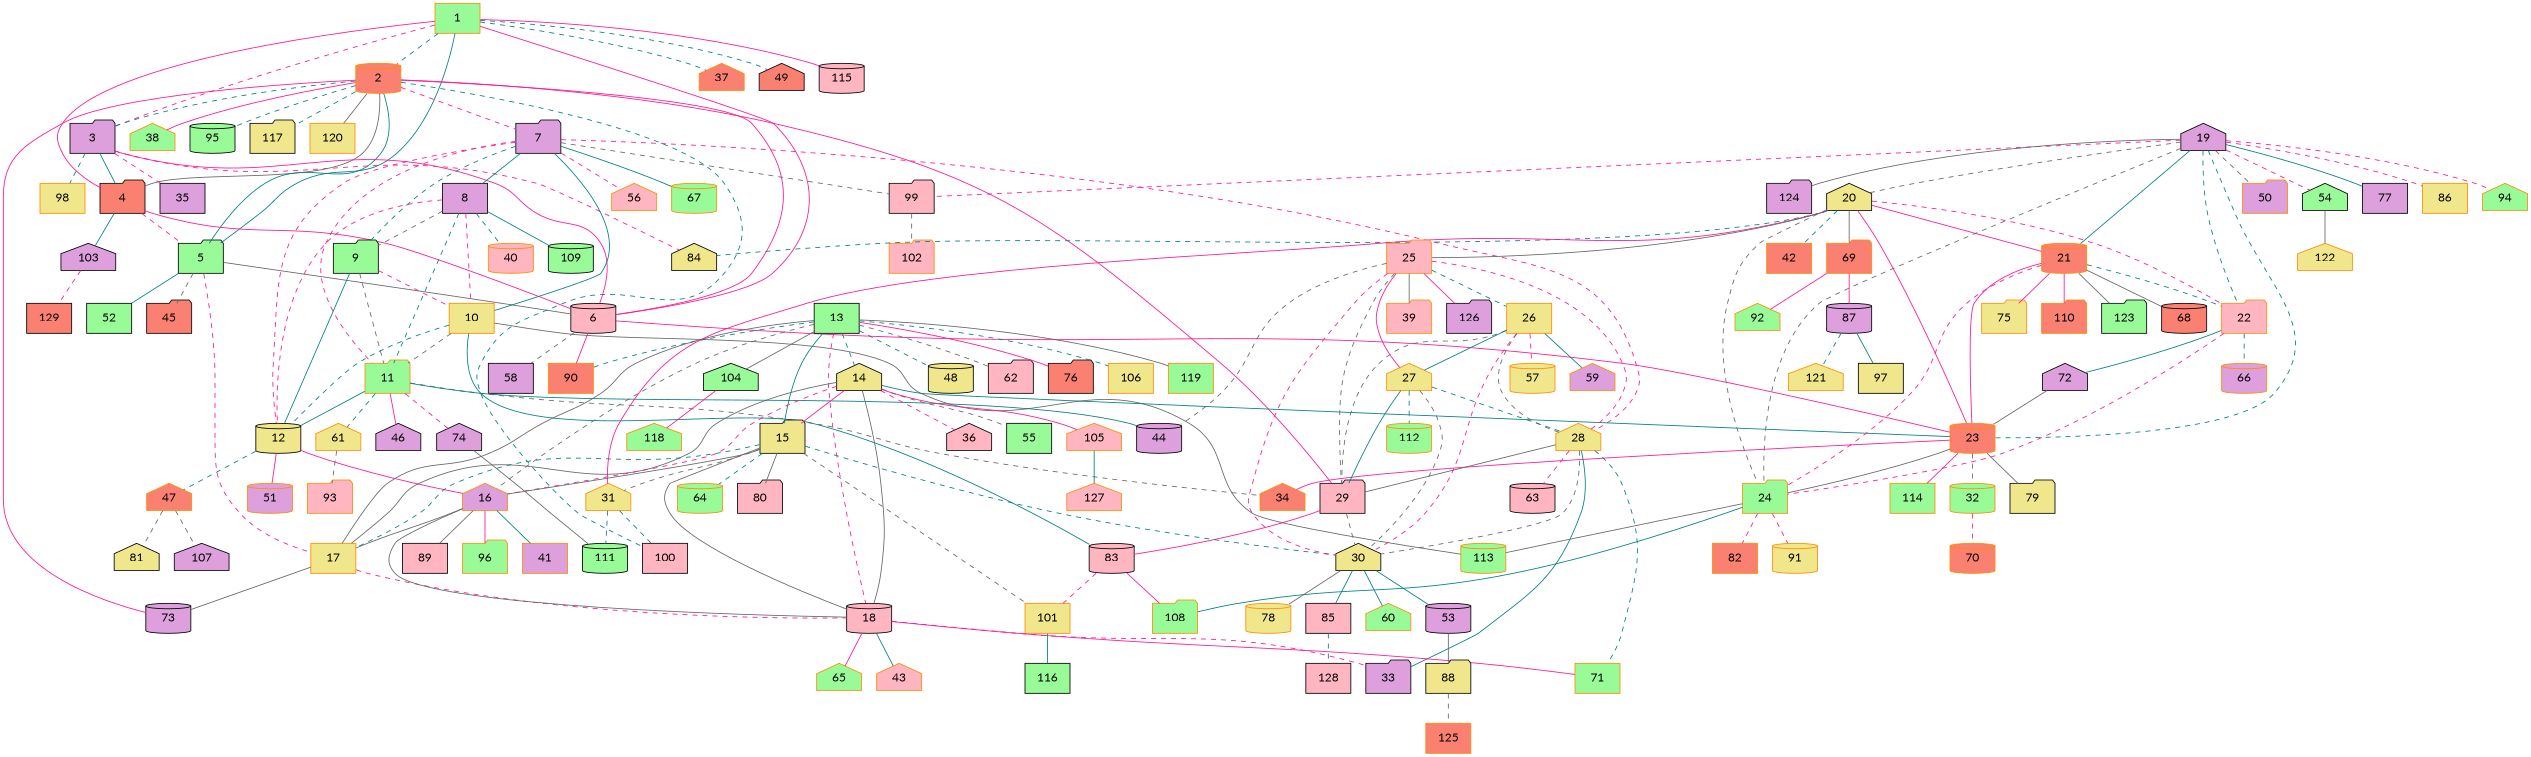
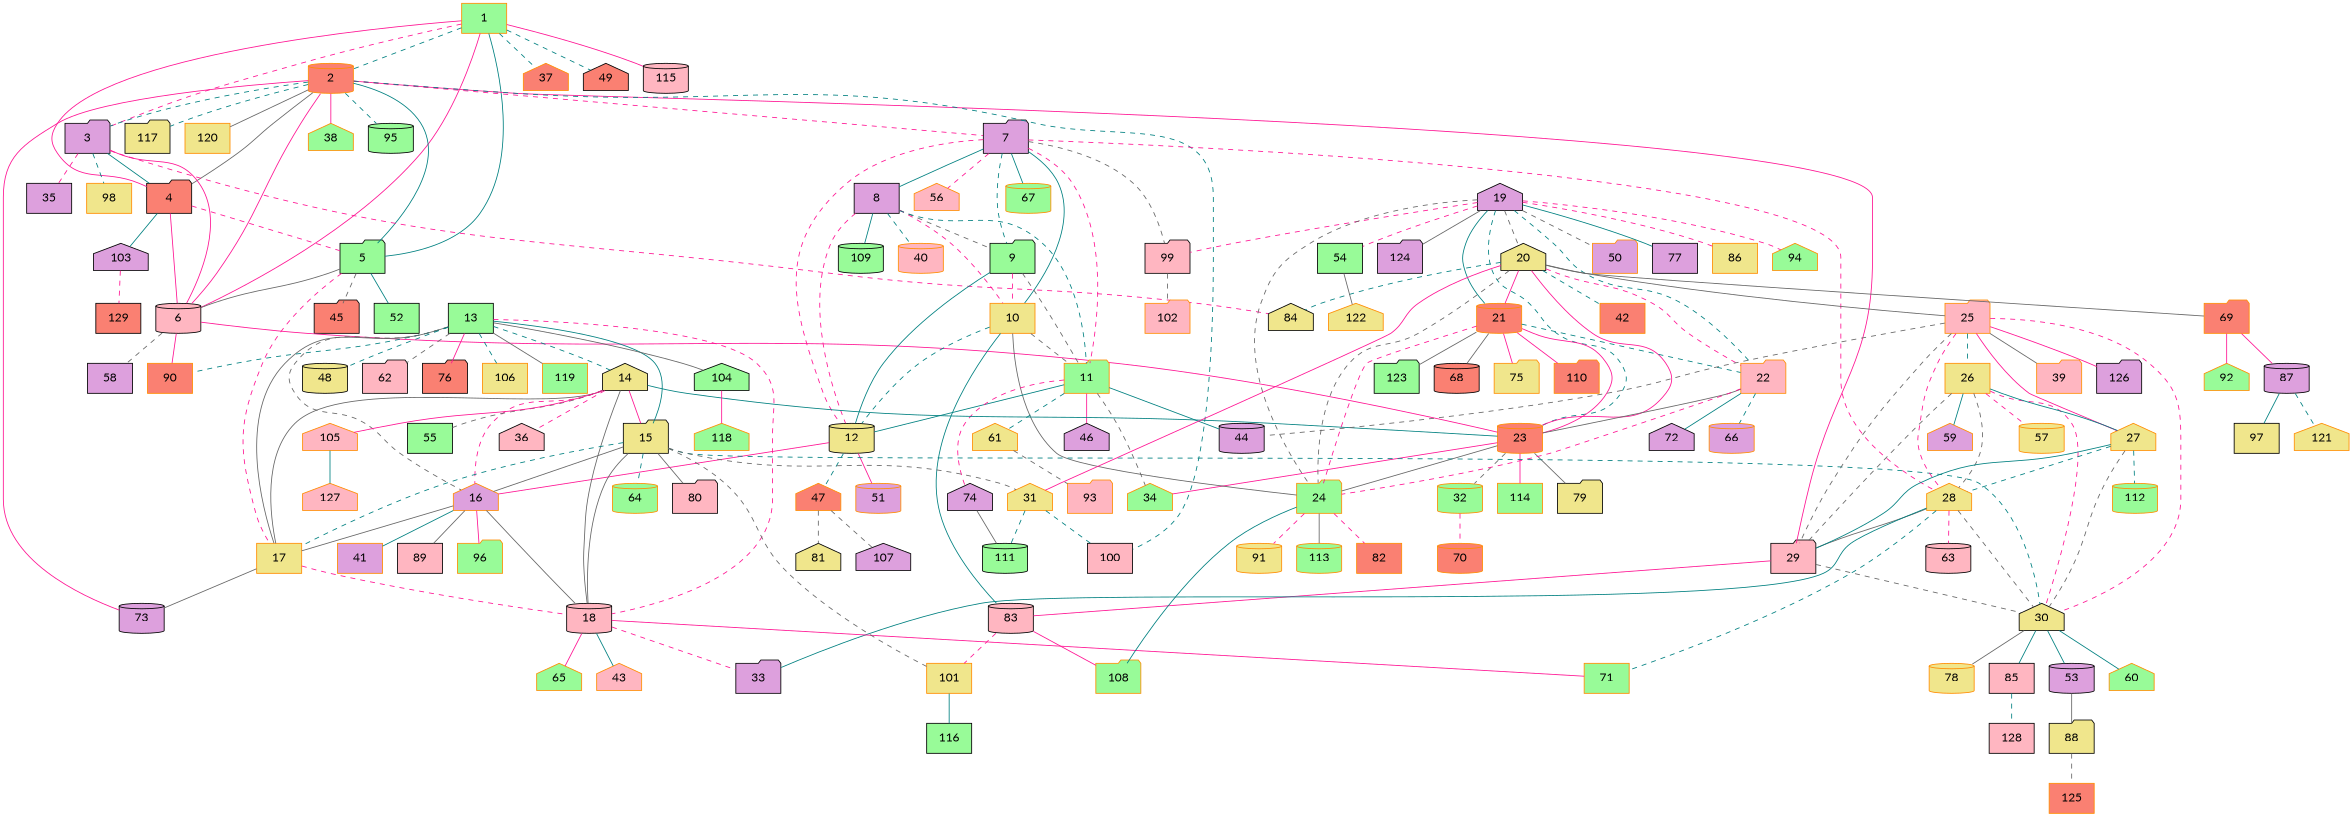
(2325, 198) -> (1340, 258)
(1050, 405) -> (1111, 469)
(2020, 407) -> (1657, 410)
(1282, 498) -> (1150, 498)
